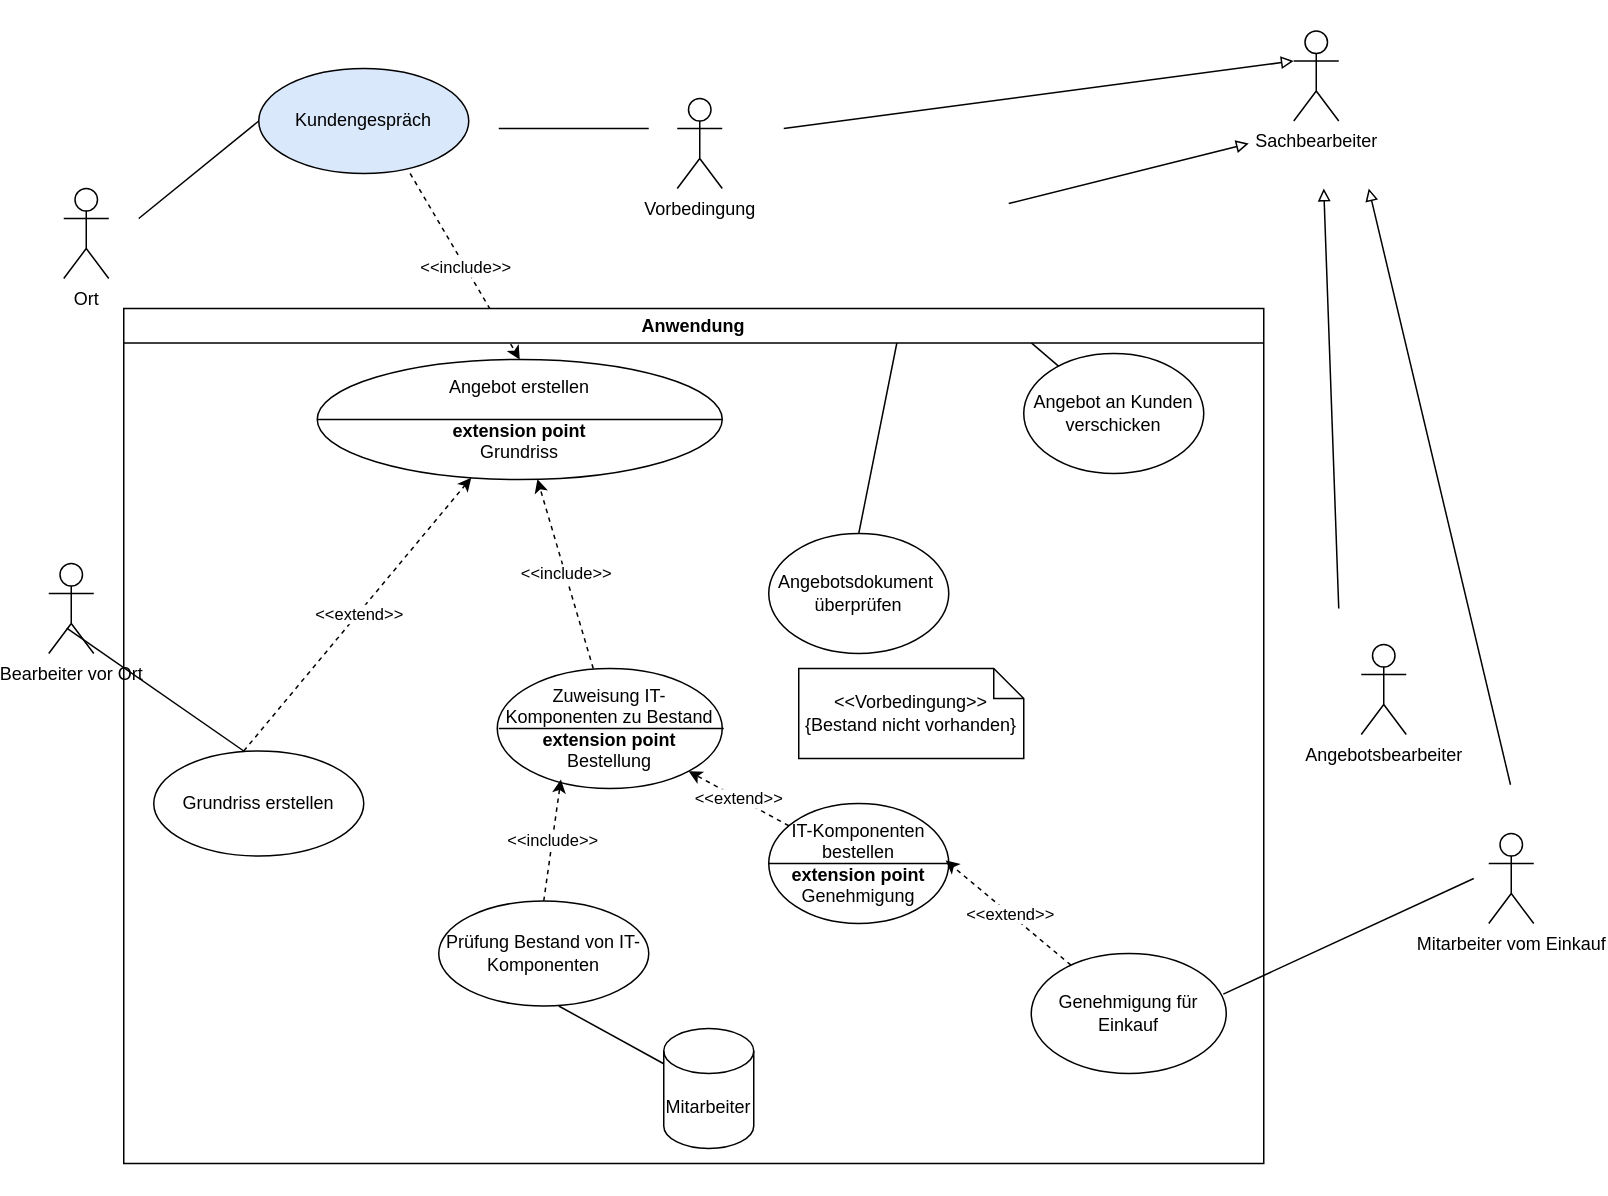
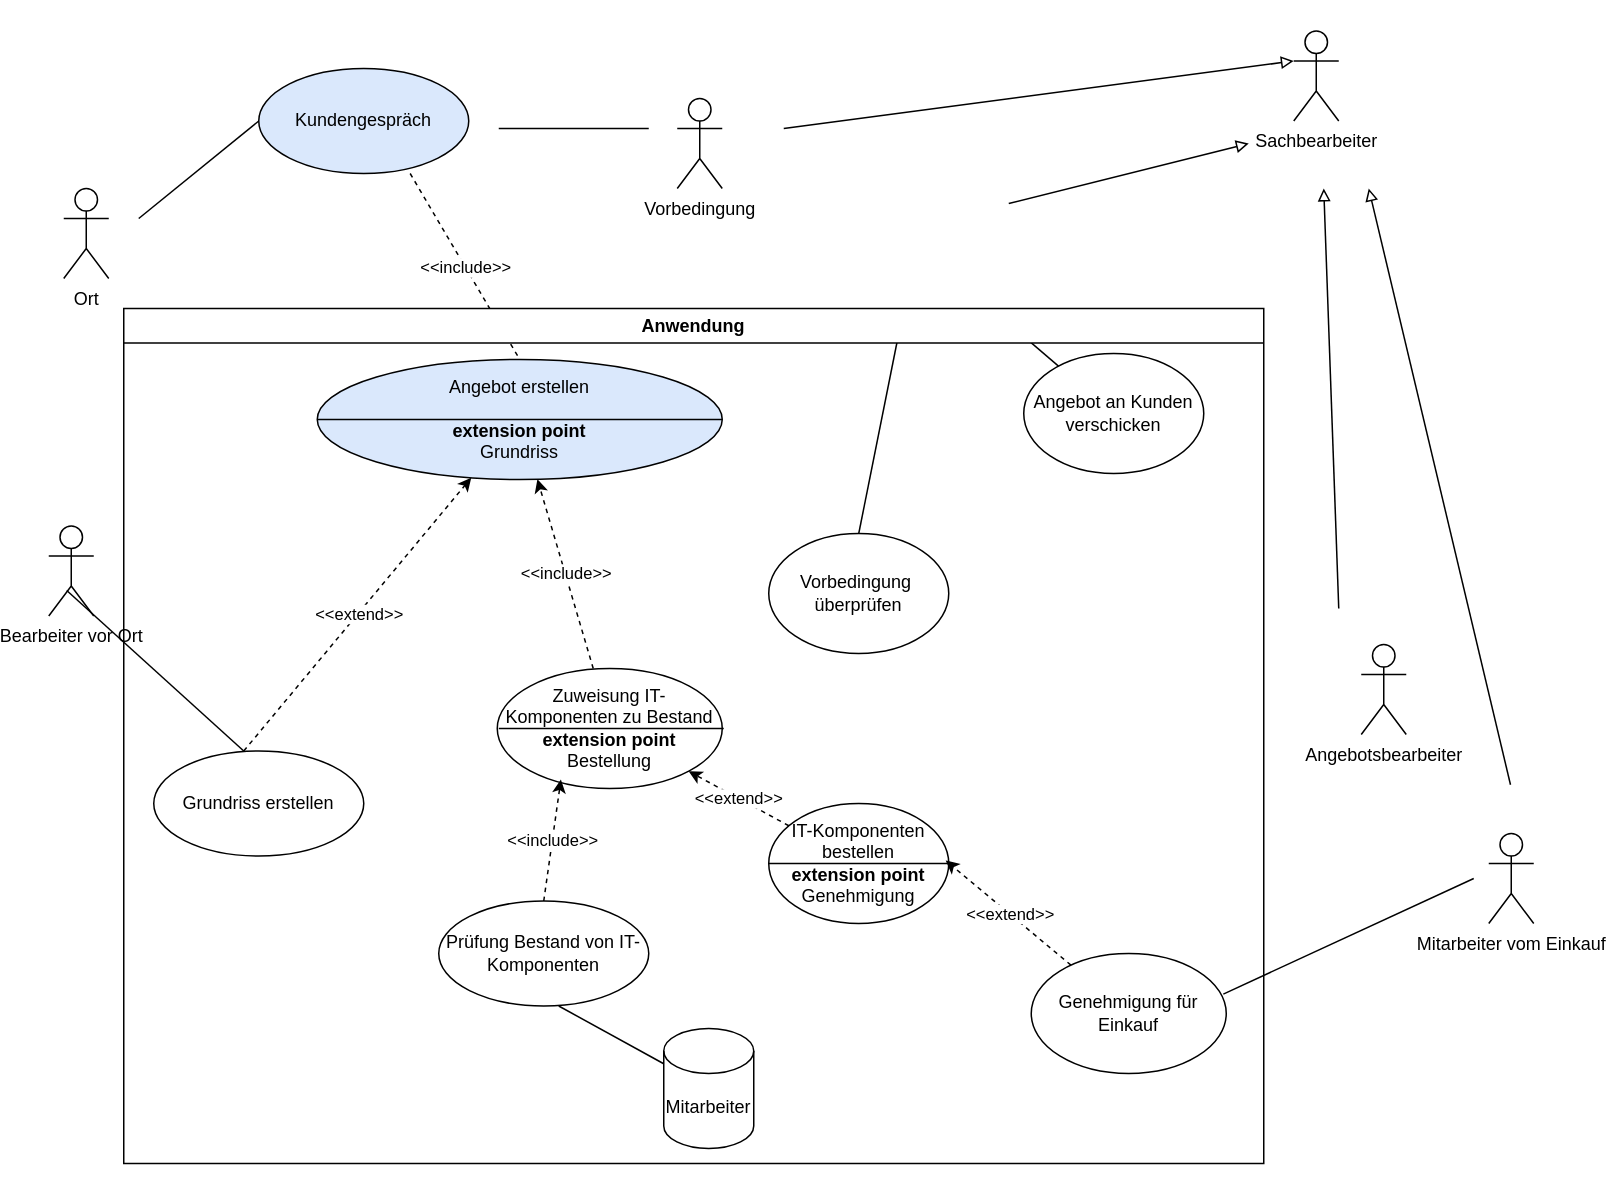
(514, 349) -> (516, 353)
(520, 419) -> (520, 419)
(859, 593) -> (859, 593)
(71, 608) -> (71, 571)
(911, 713) -> none
